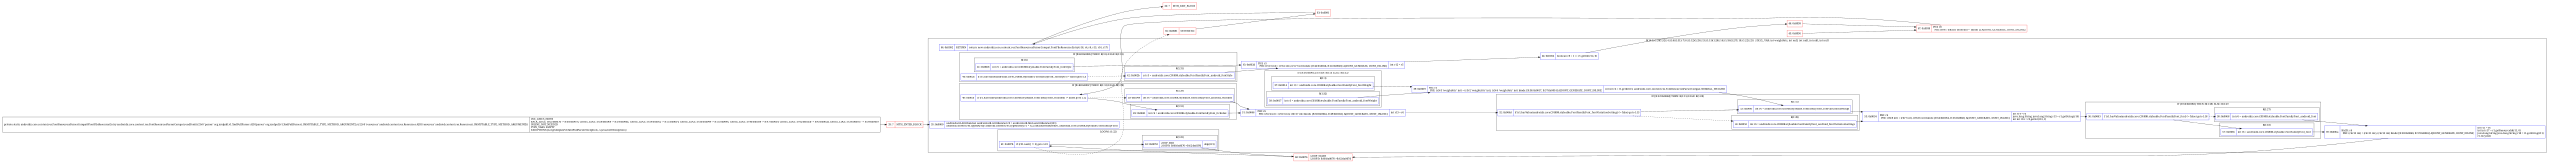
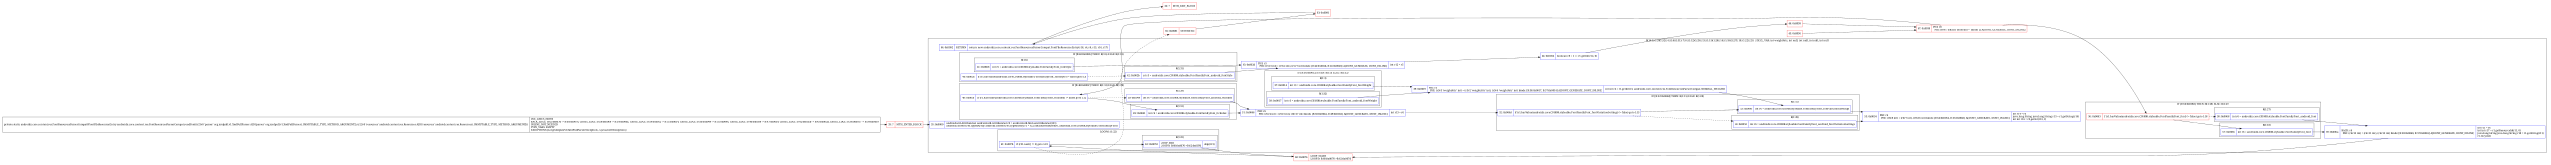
(2083, 117) -> (2089, 43)
(2148, 117) -> (2148, 117)
